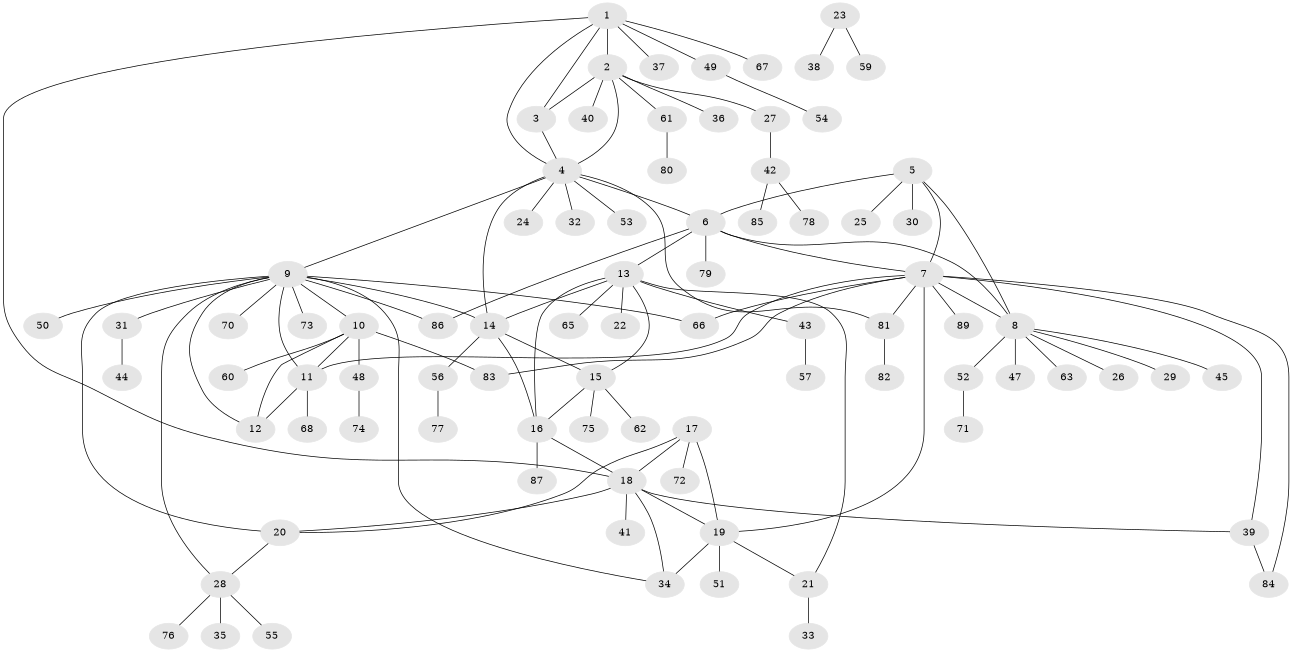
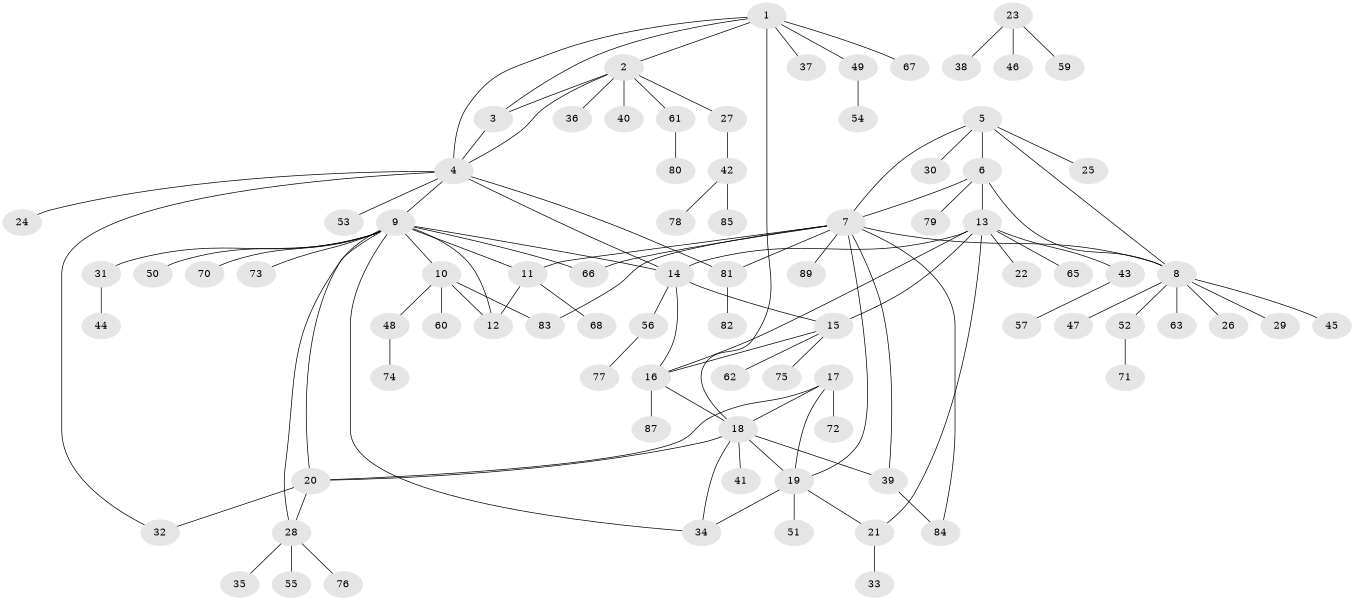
none -> (1013, 67)
(649, 200) -> none
(438, 326) -> none
(333, 352) -> none
none -> (235, 507)
